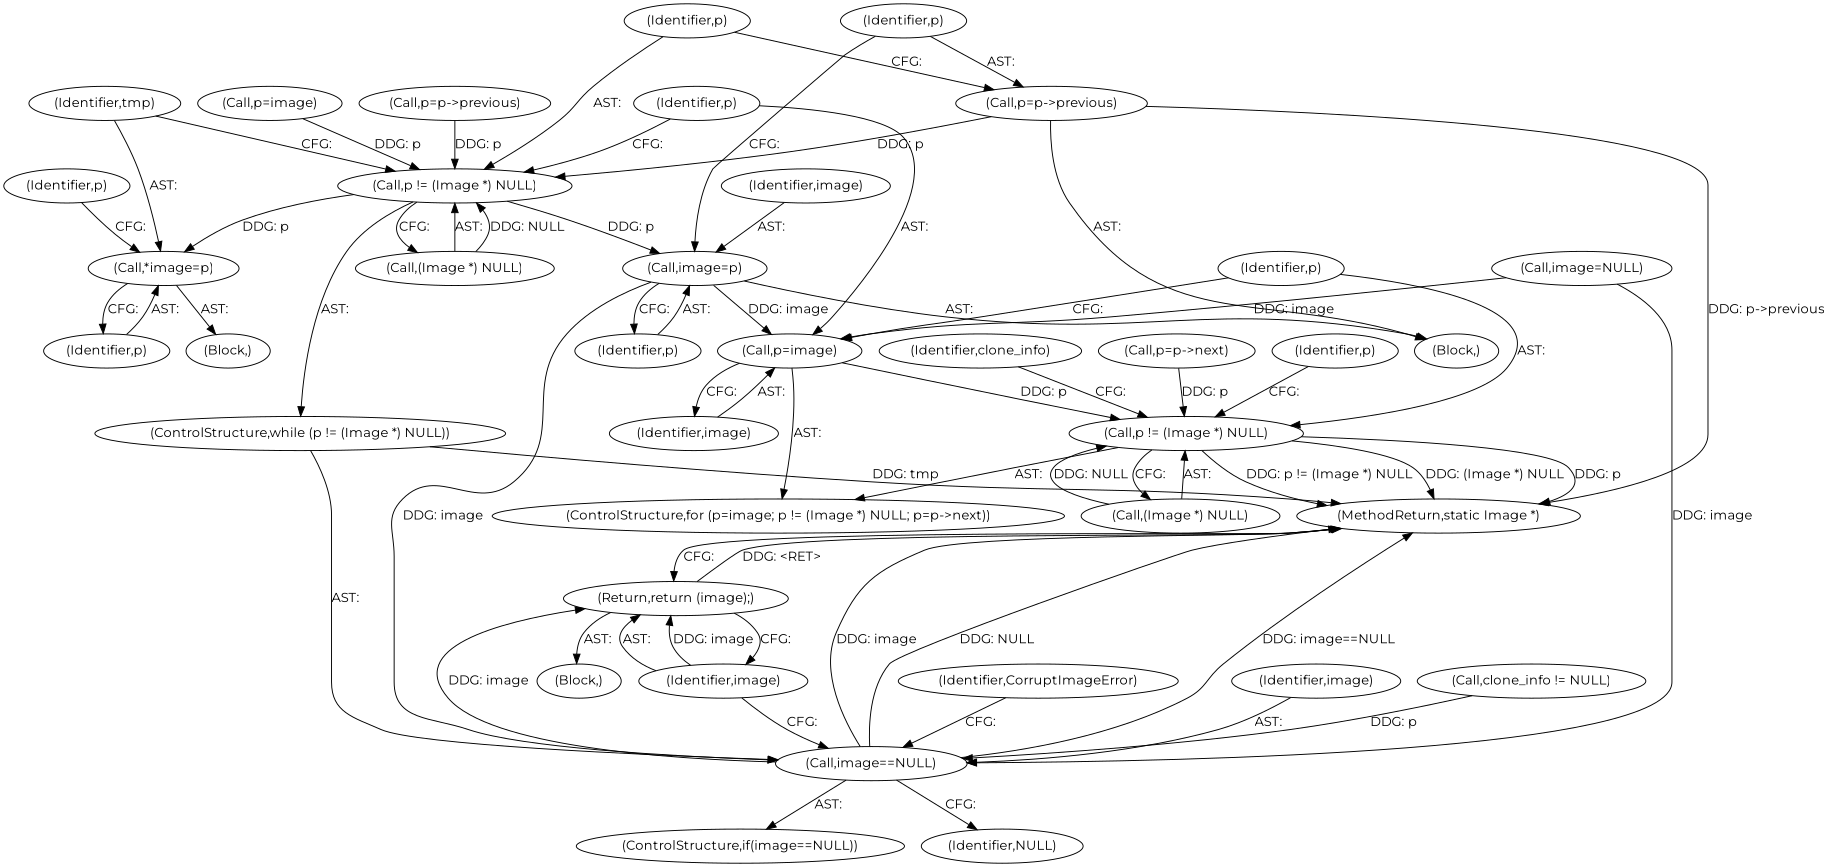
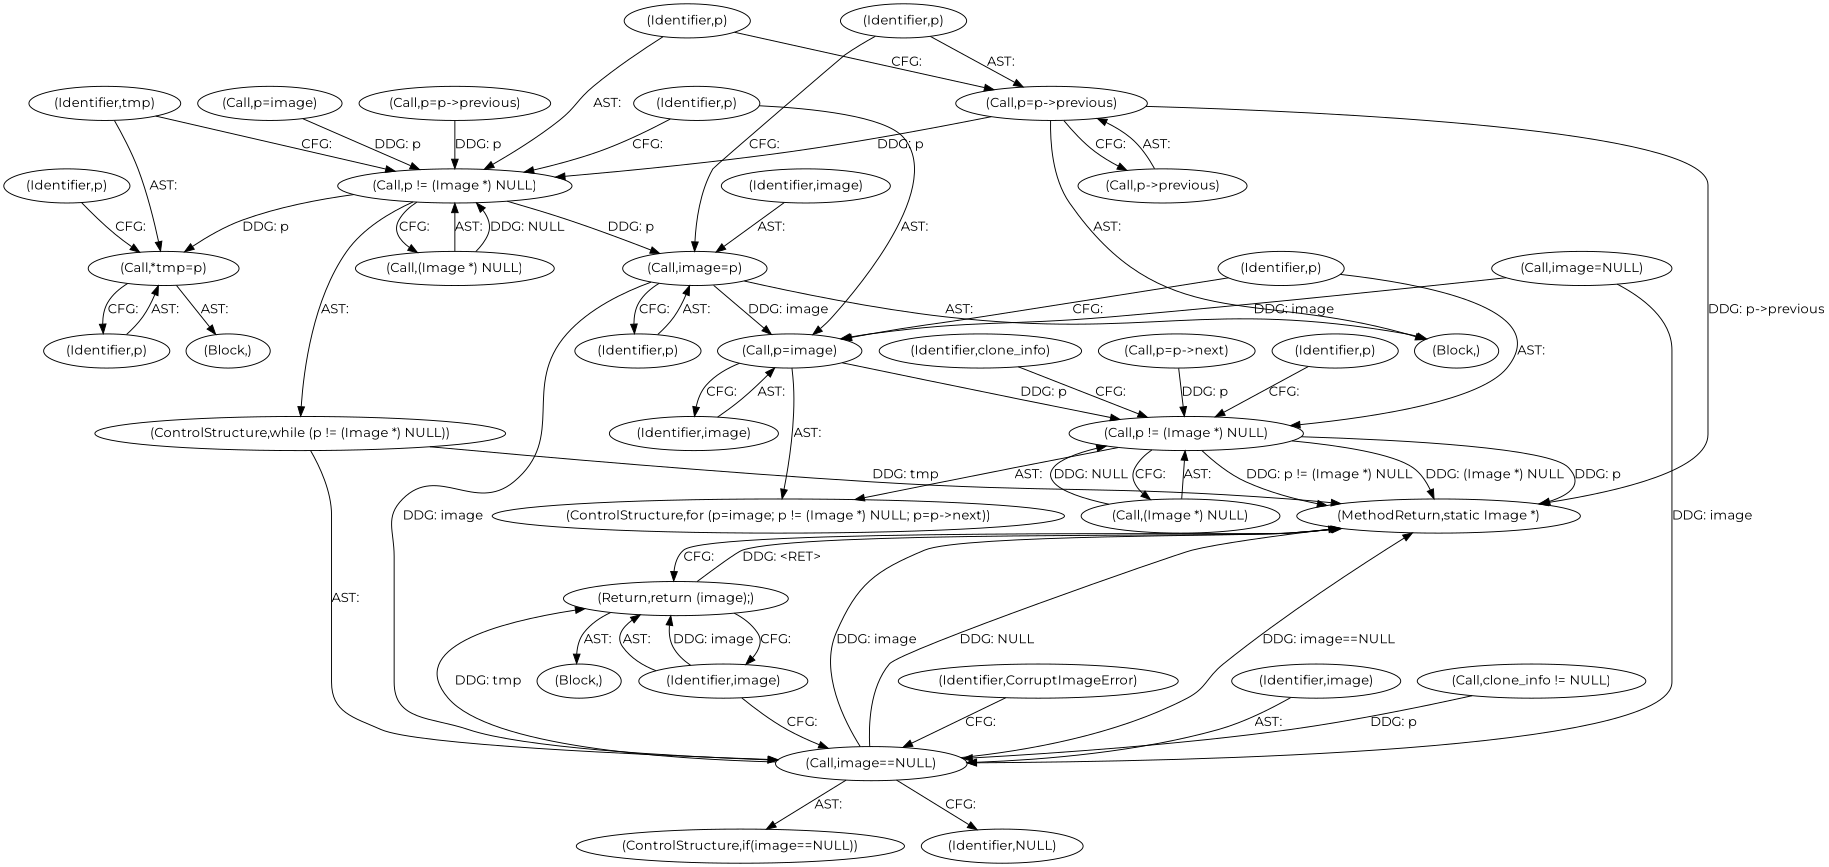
none -> (1163, 186)
(164, 268) -> (164, 268)
(489, 681) -> (489, 681)
